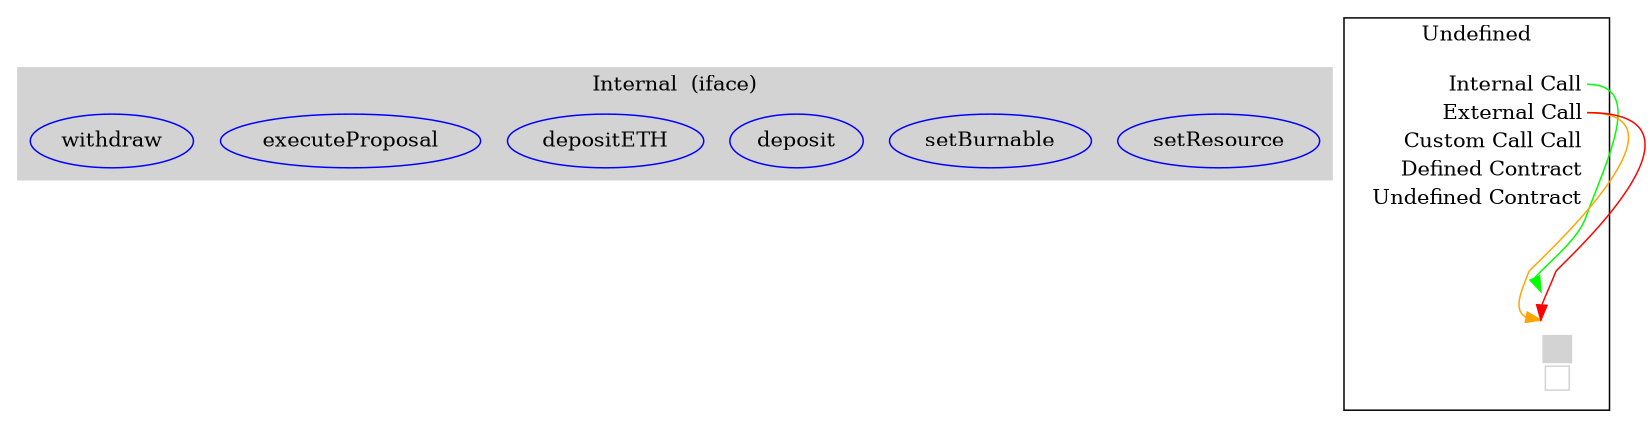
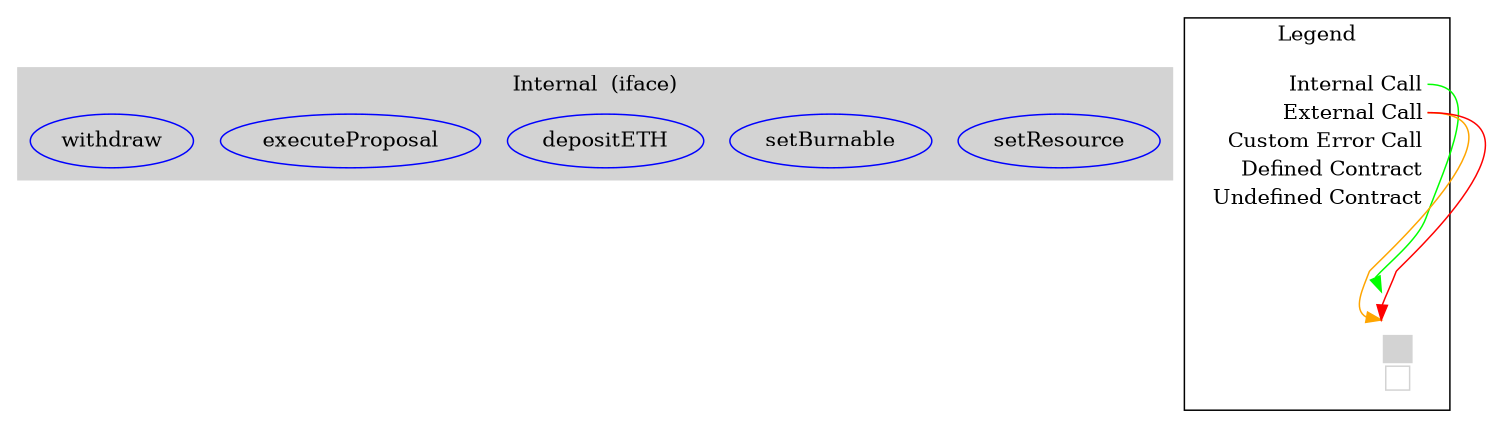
(1477, 35) -> (1317, 35)
(797, 141) -> none
(1493, 141) -> (1325, 141)
